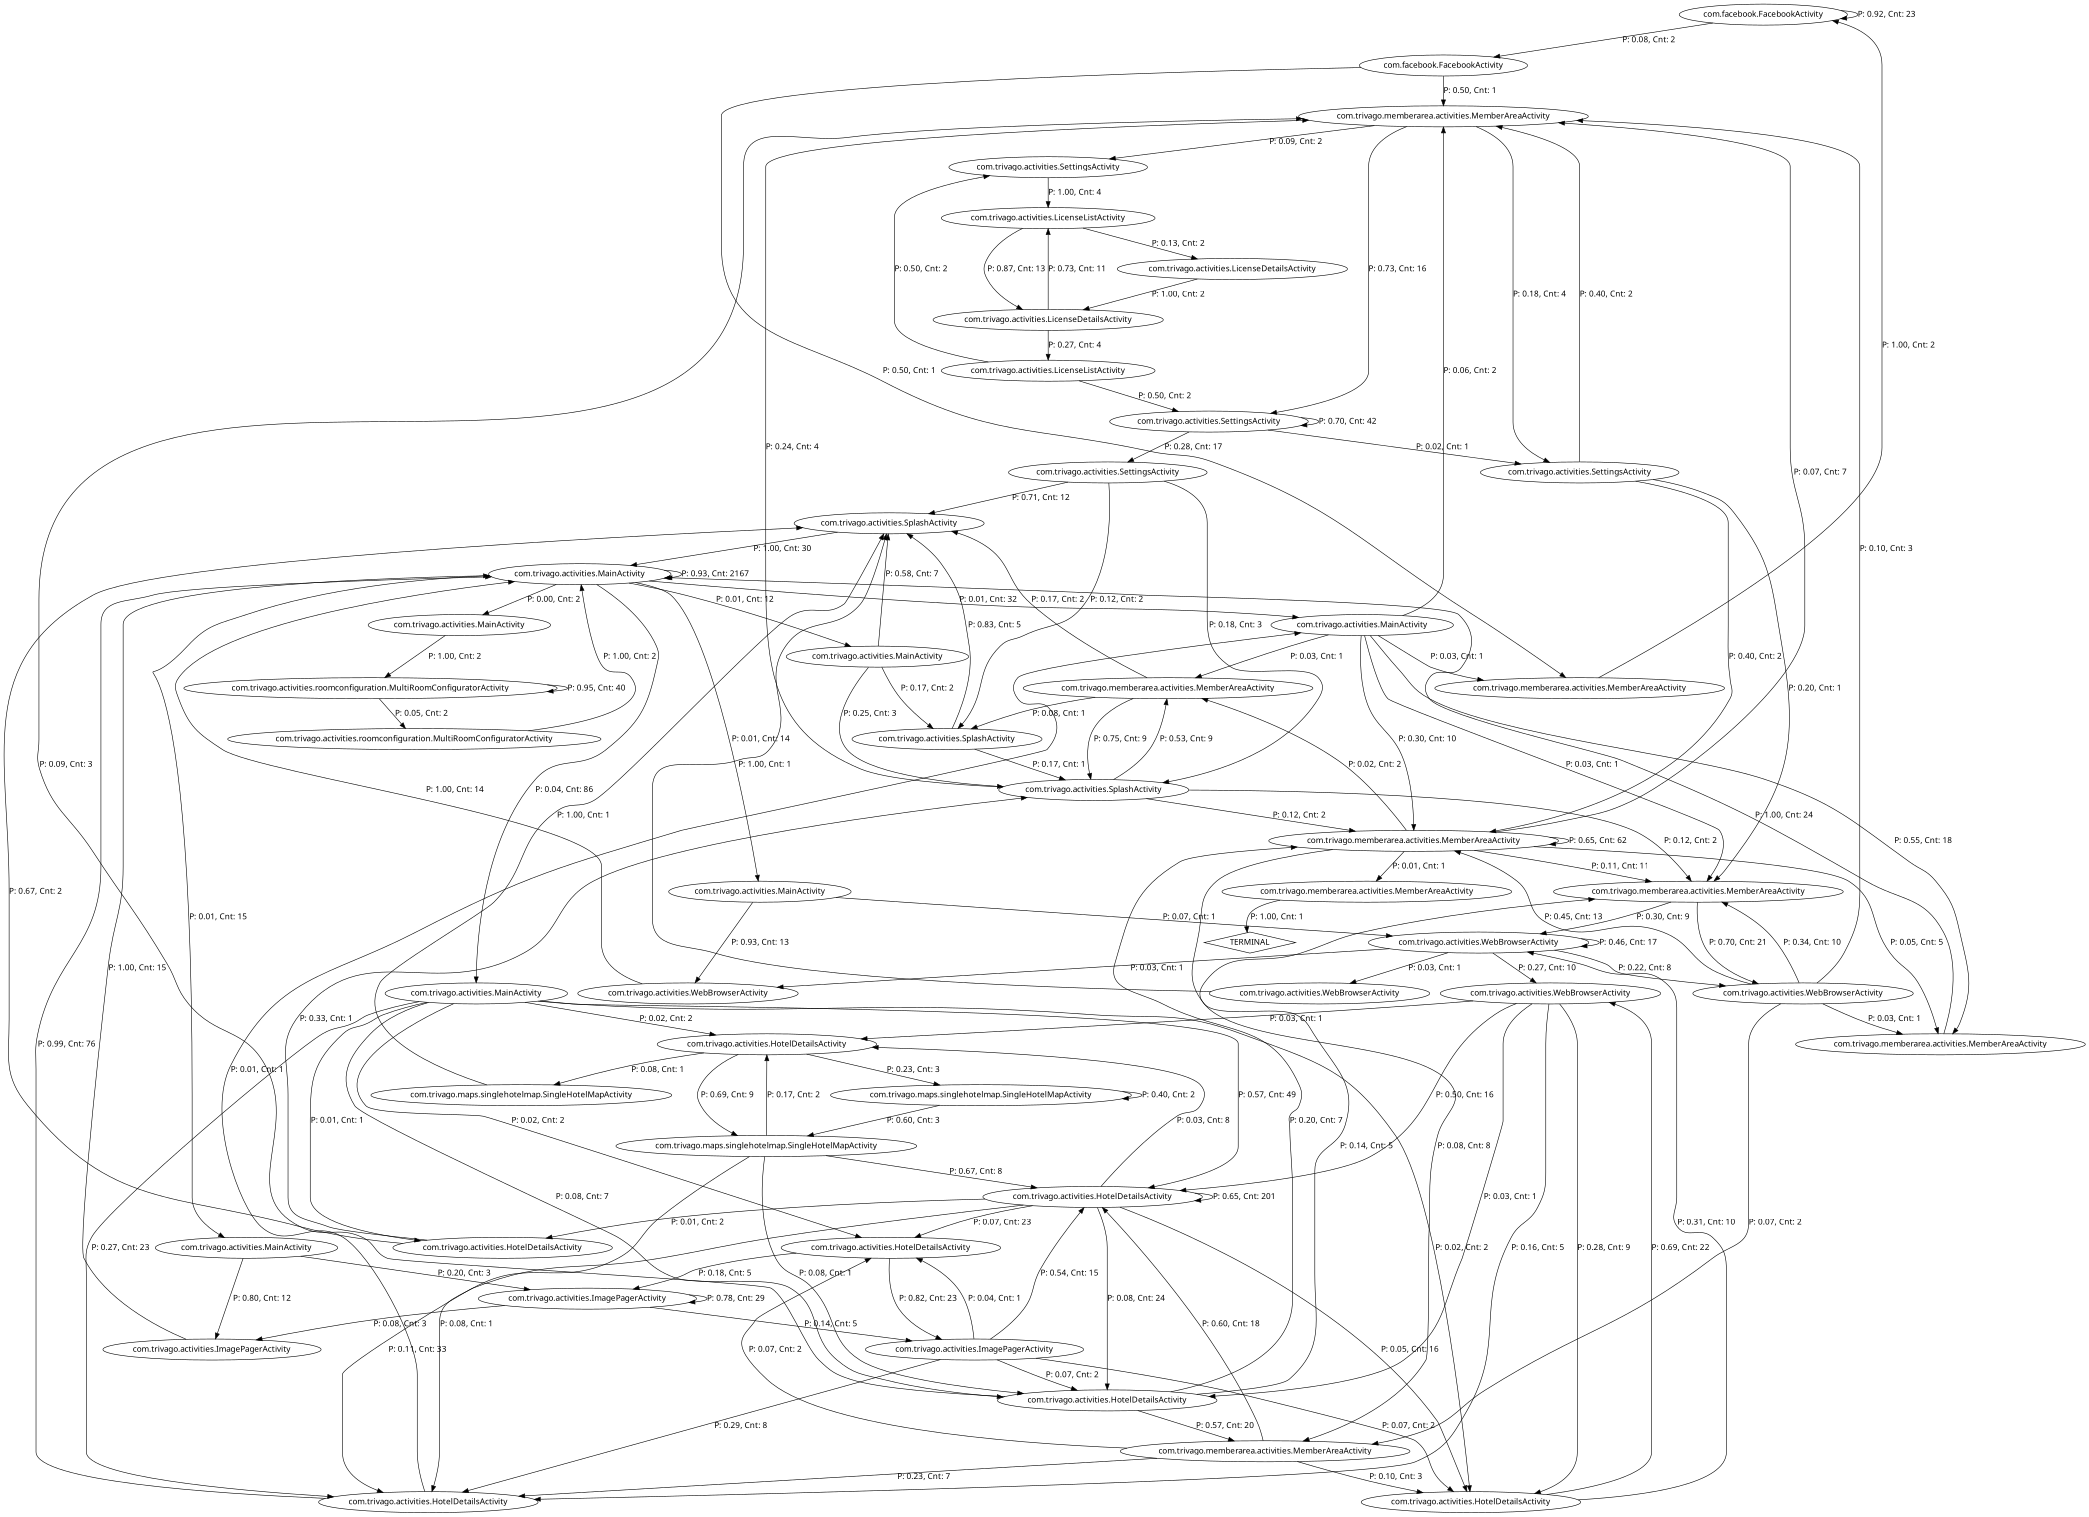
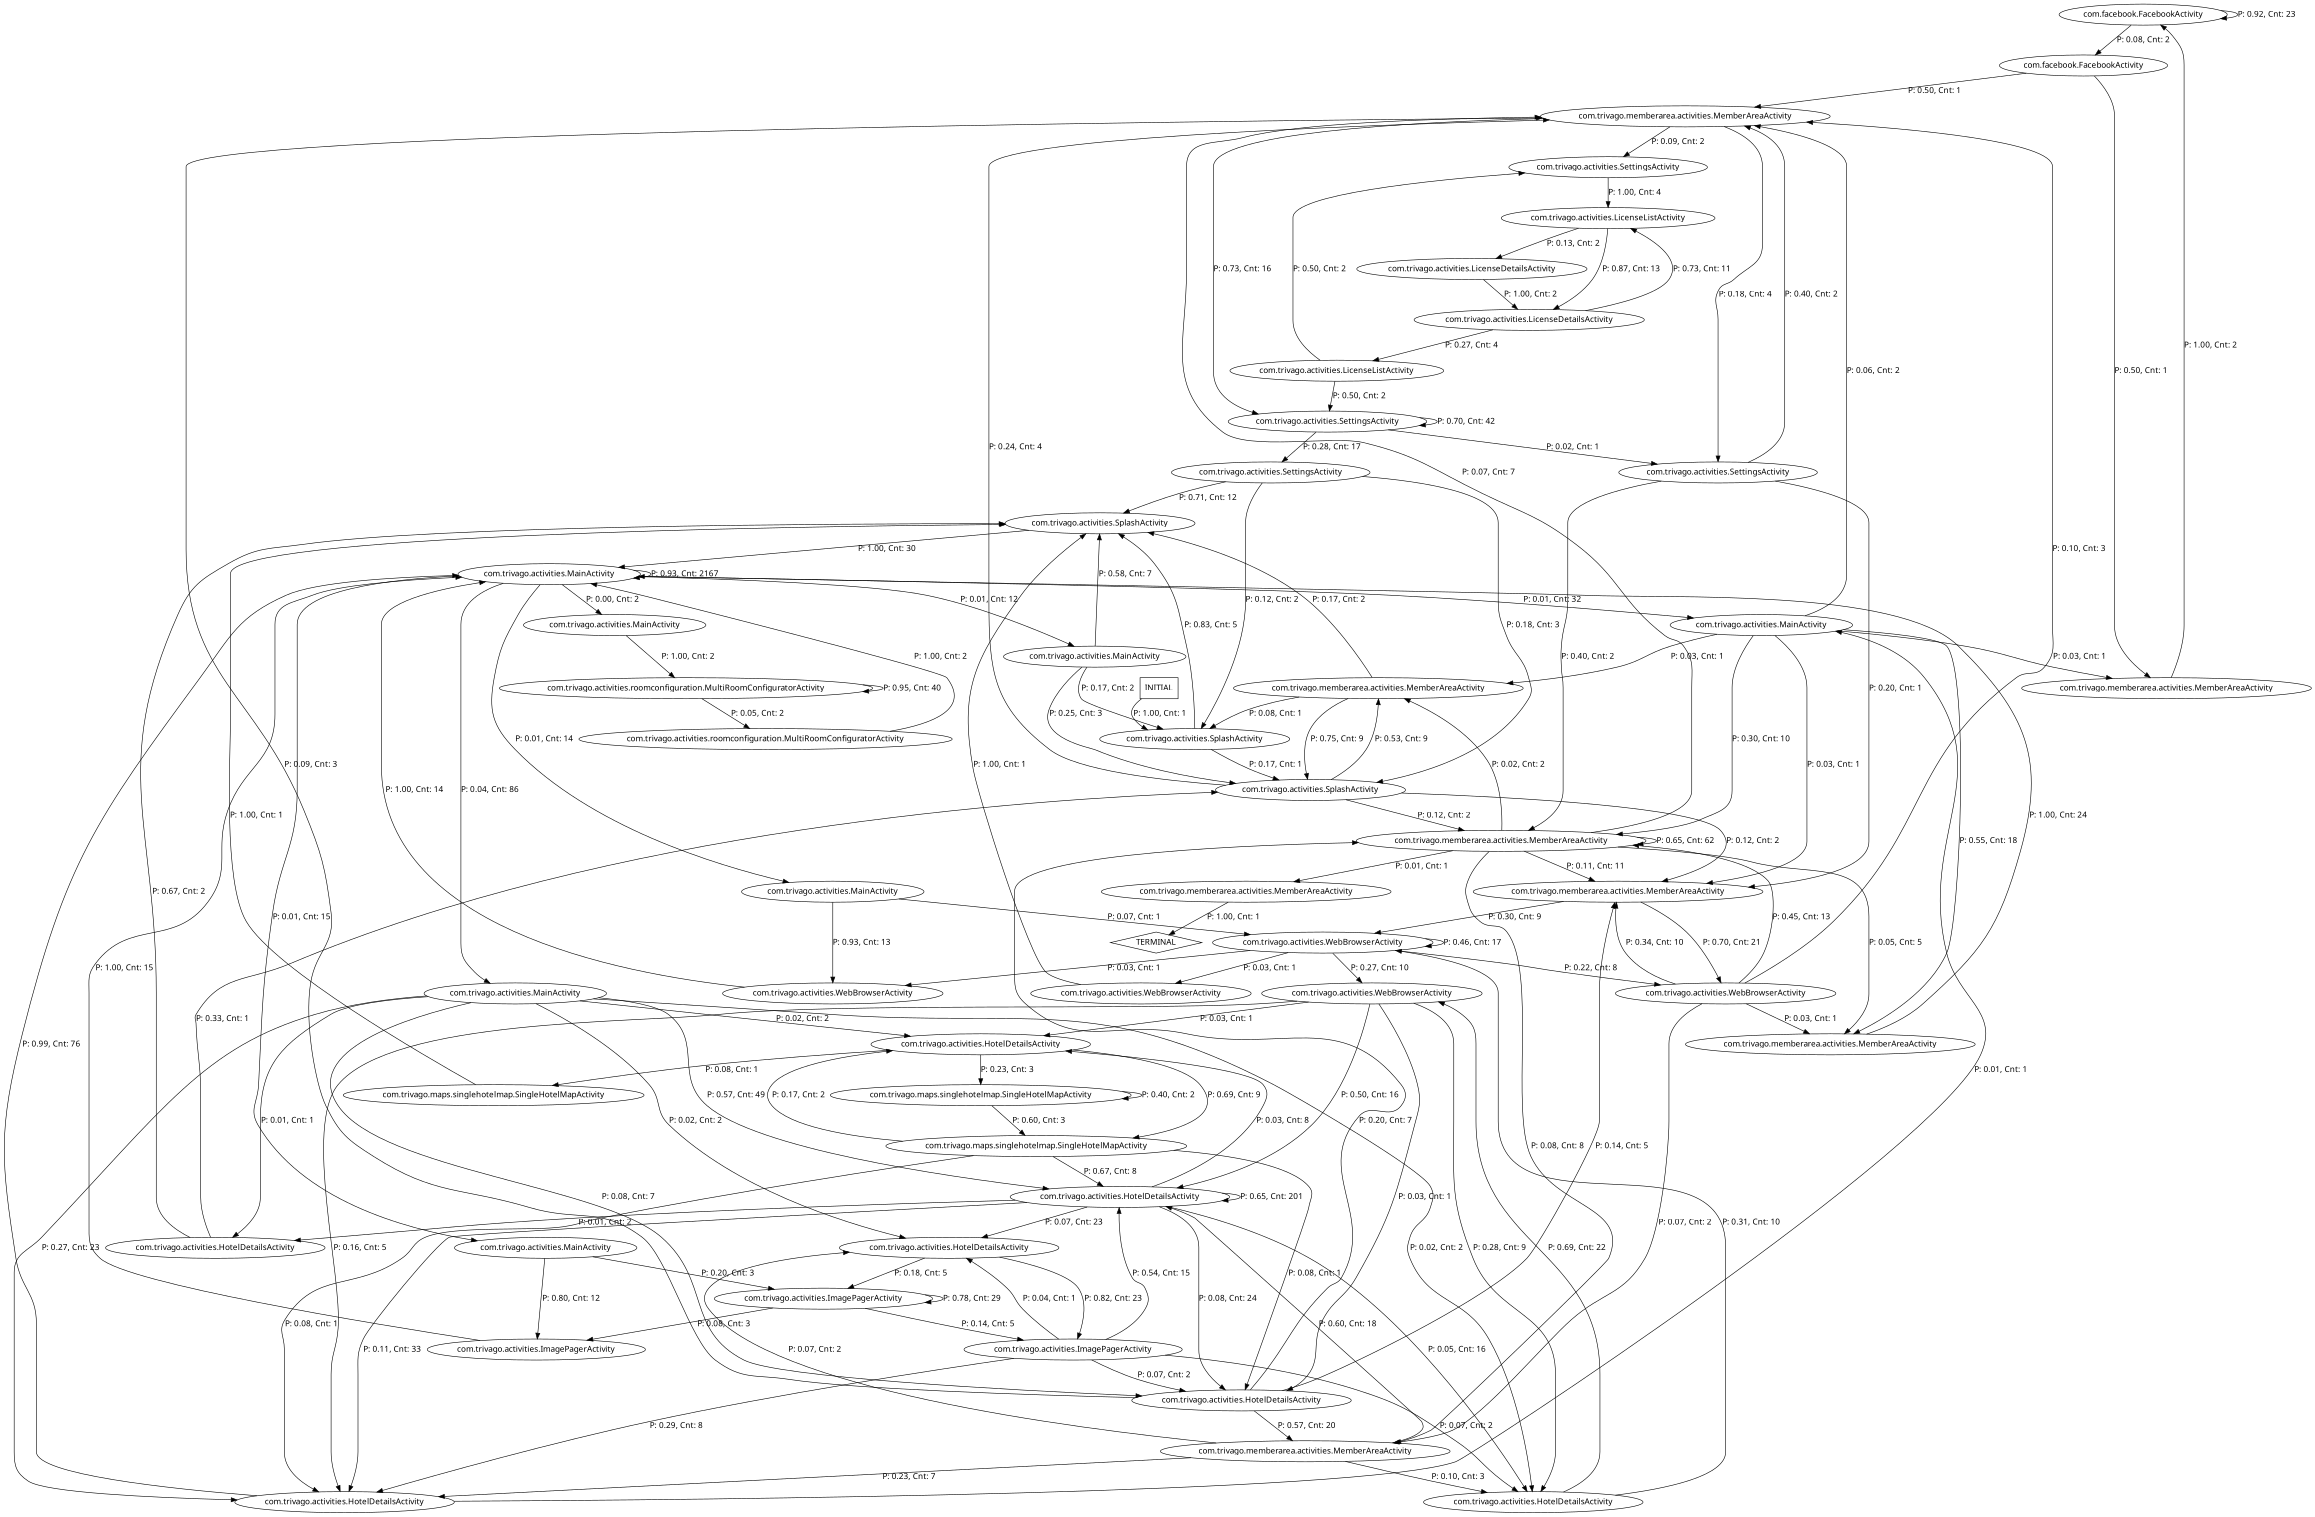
none -> (1159, 688)
